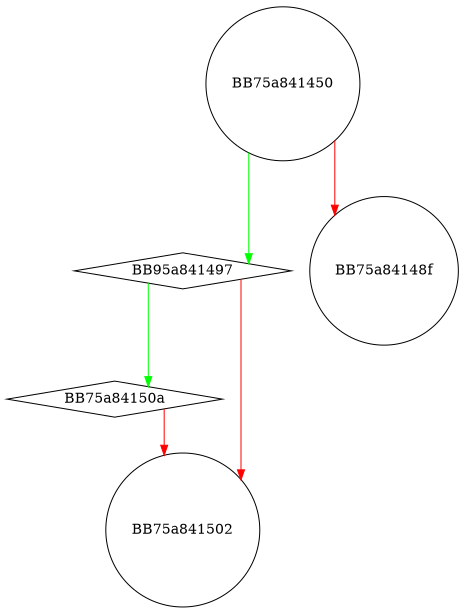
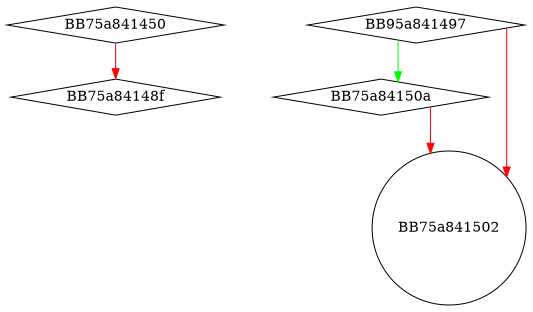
(283, 84) -> (116, 25)
(249, 203) -> none
(384, 271) -> (116, 97)
